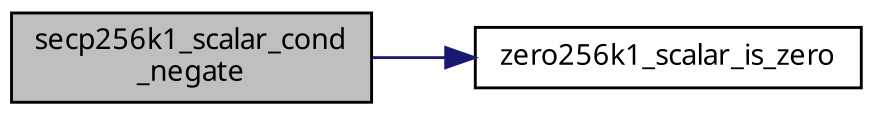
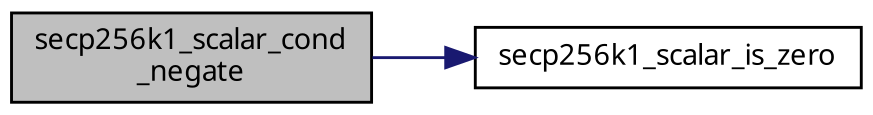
(668, 58) -> (668, 58)
